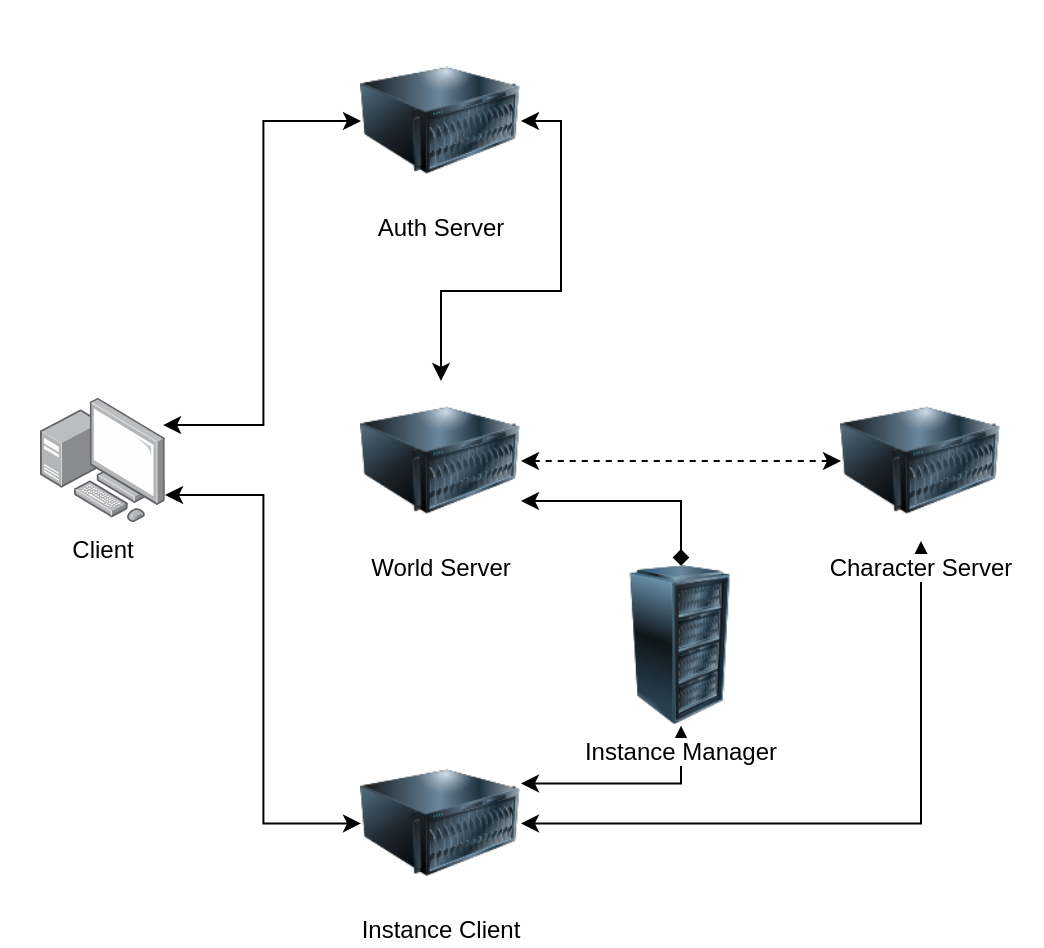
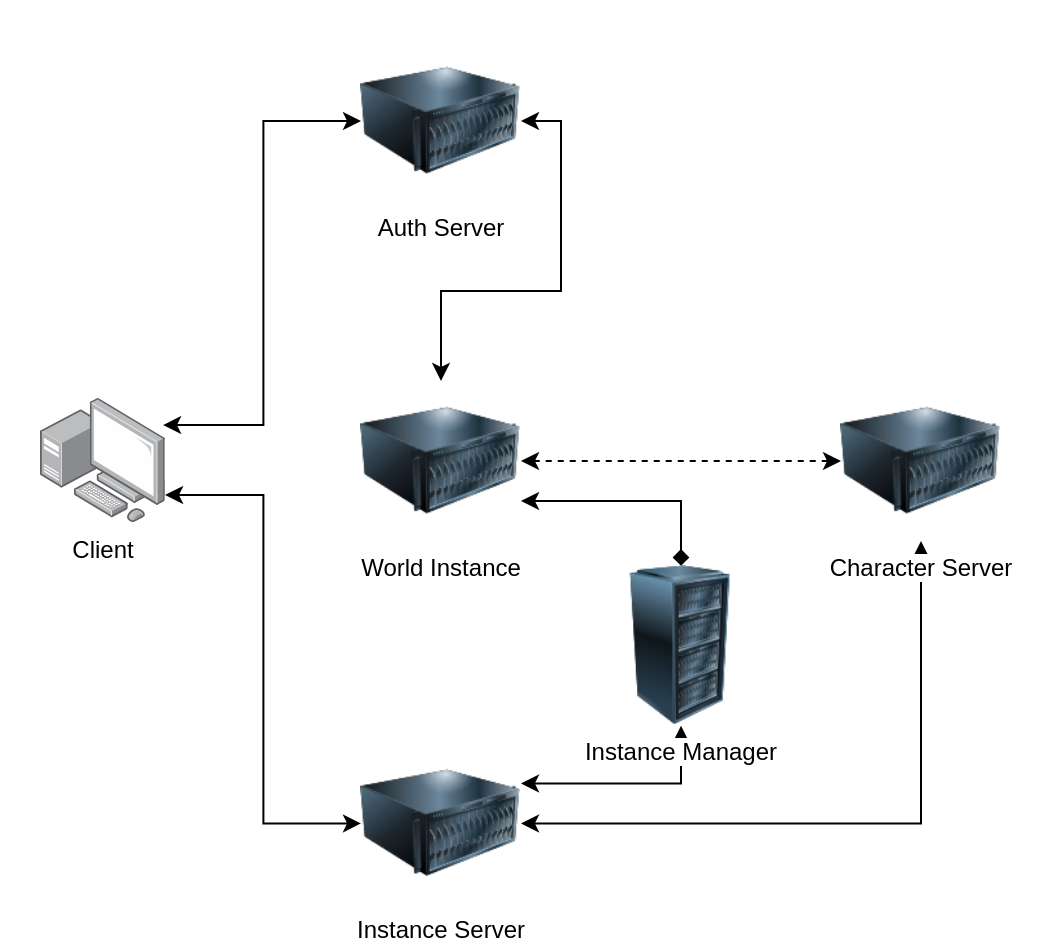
(442, 569) -> (442, 569)
(442, 931) -> (442, 931)
